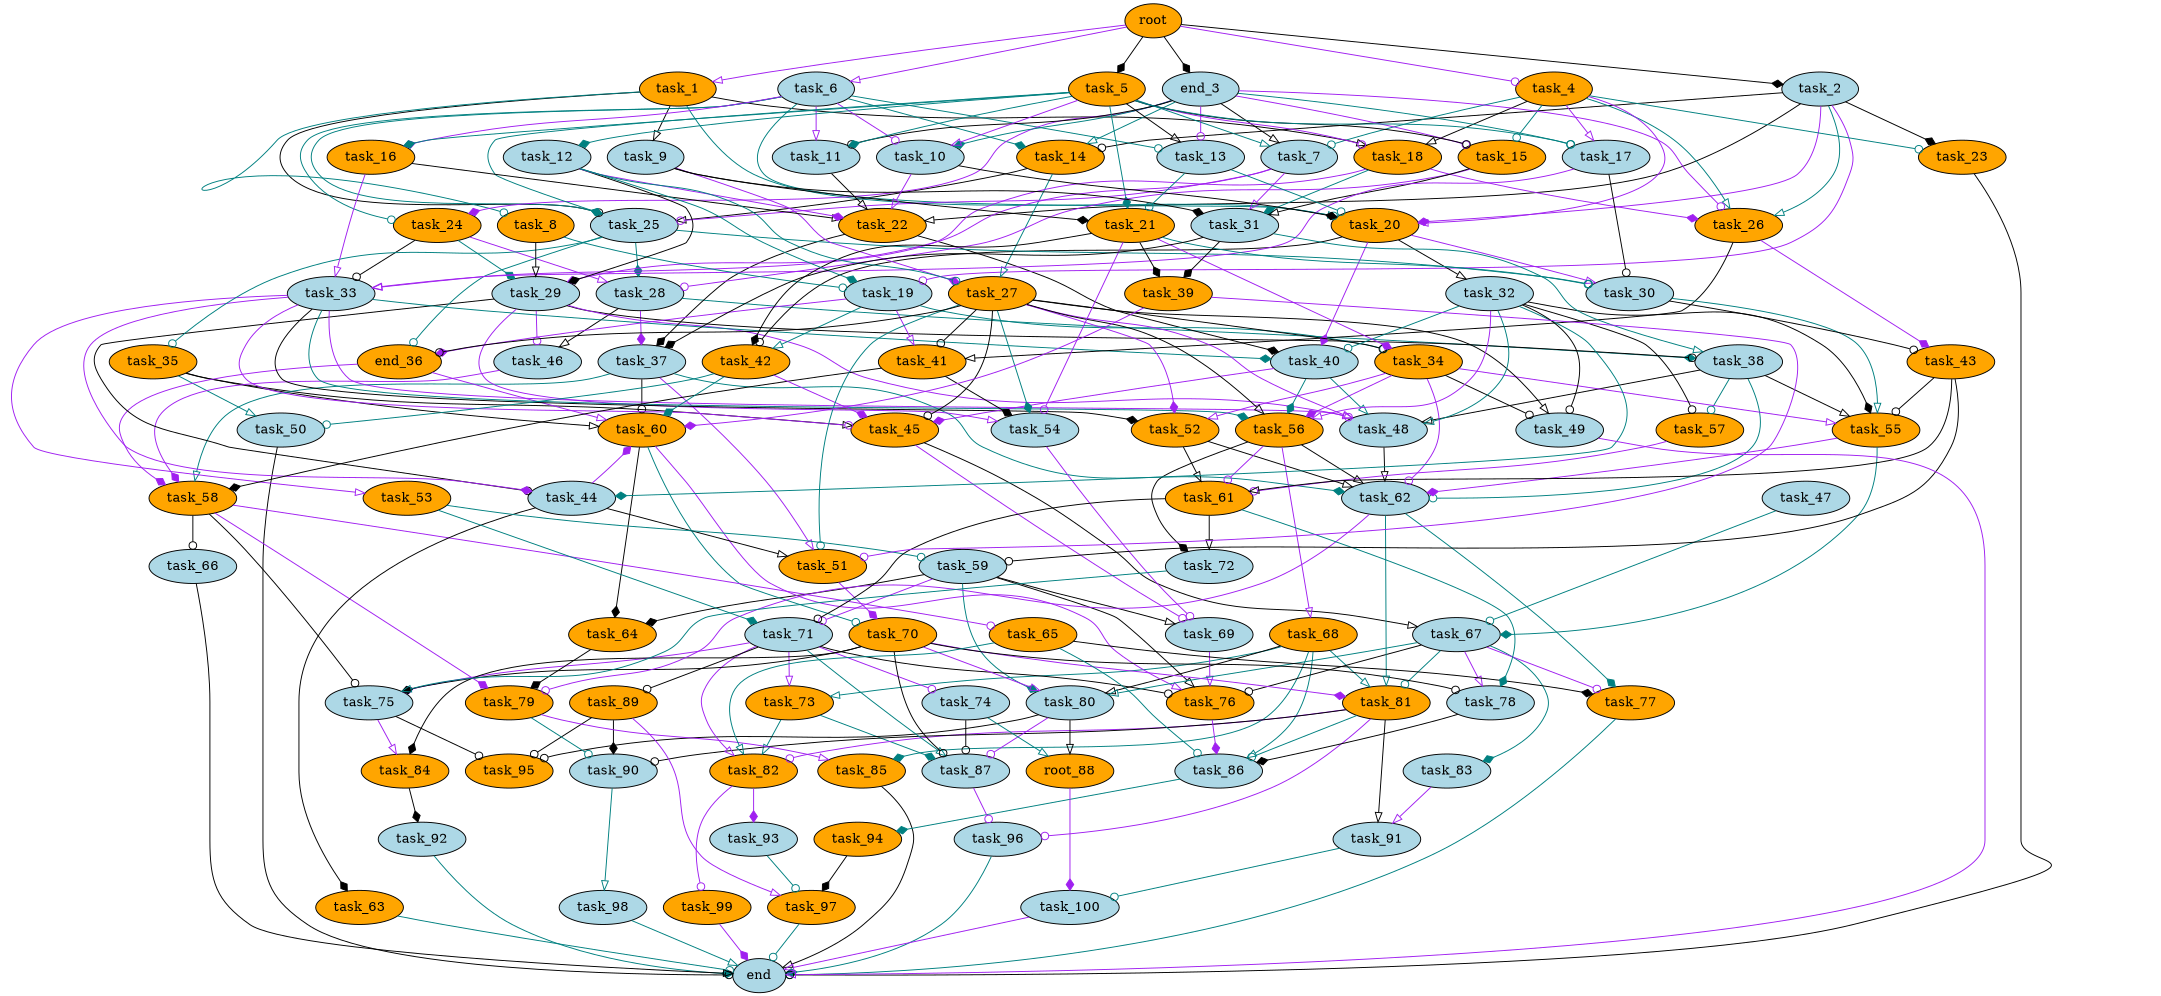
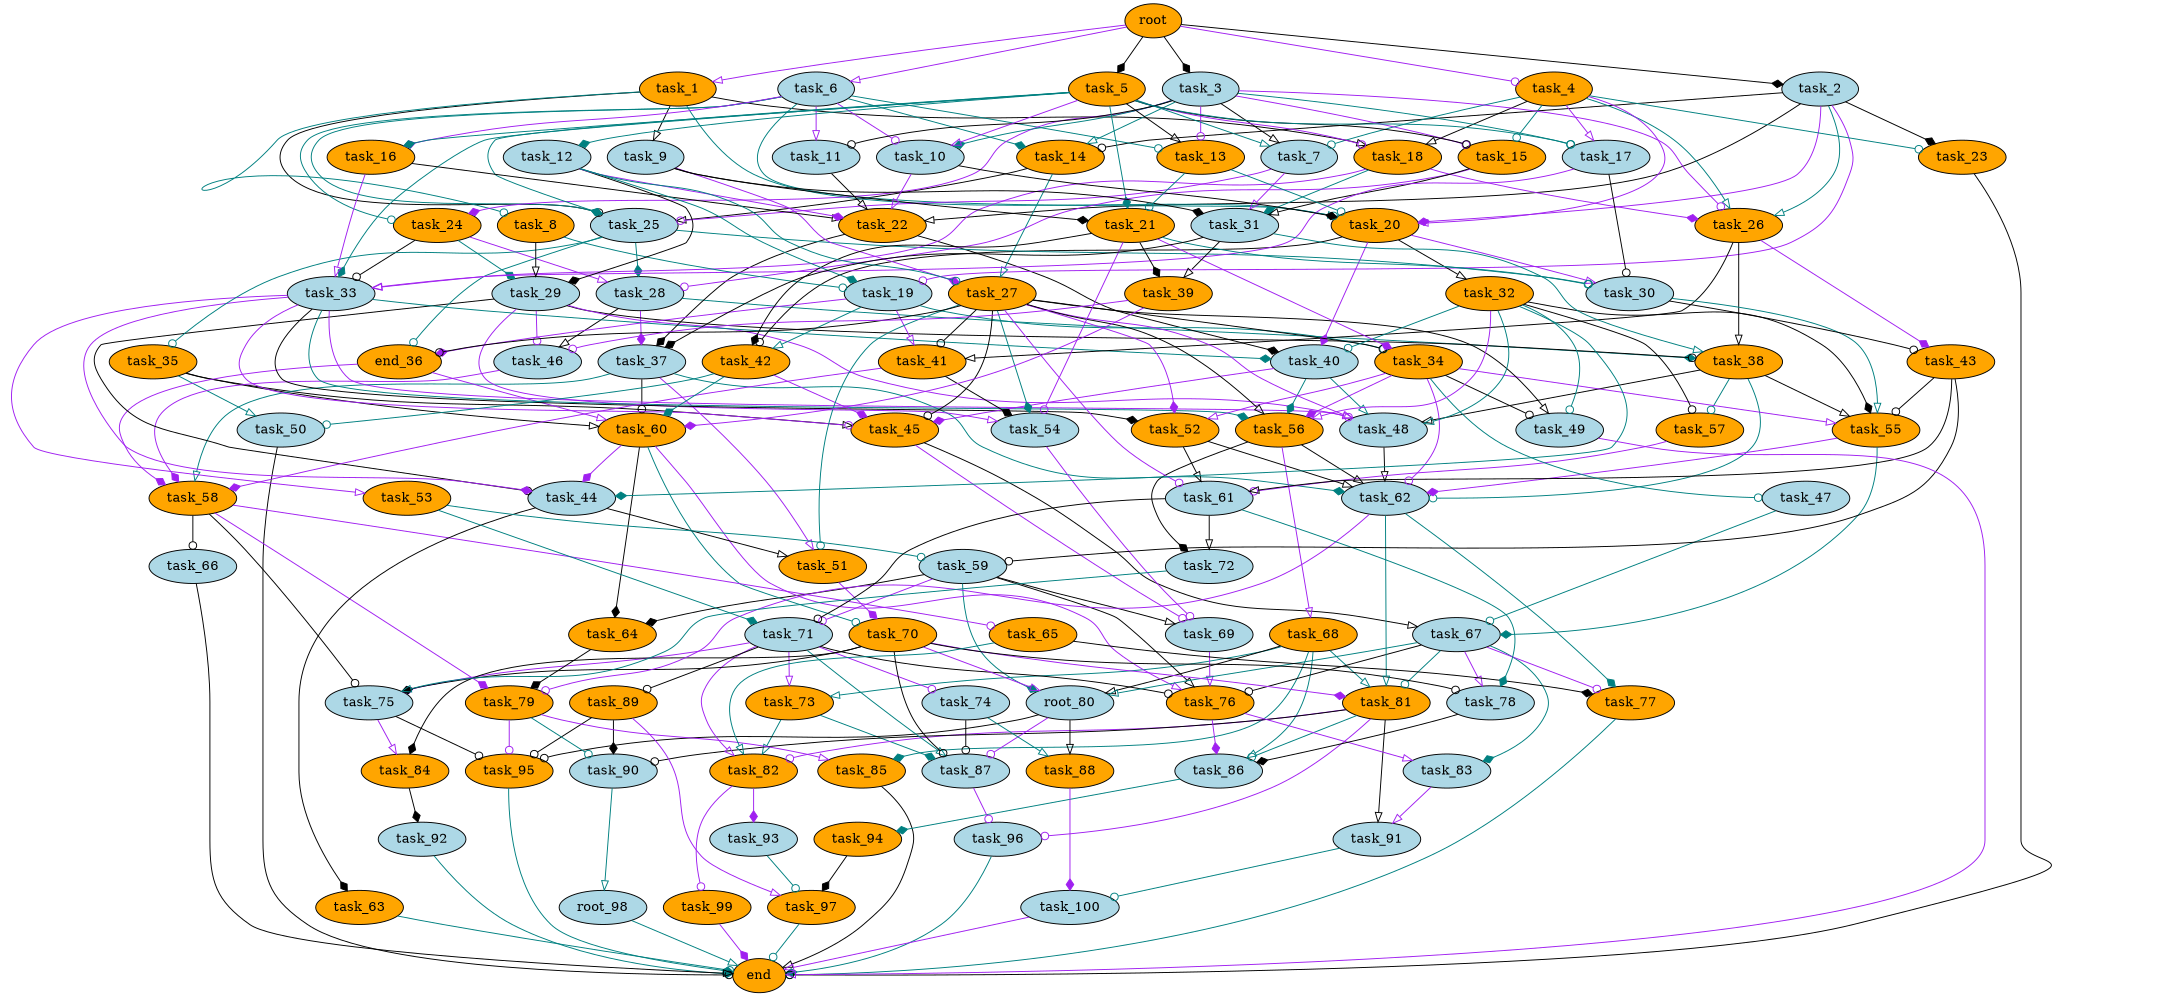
(1201, 89) -> (1201, 89)
(992, 112) -> (681, 120)
(1201, 157) -> (1201, 157)
(962, 232) -> none
(1206, 255) -> (1206, 255)
none -> (1739, 289)
(1490, 294) -> (1490, 294)
(1573, 344) -> (1573, 344)
(1739, 362) -> (1739, 362)
(511, 428) -> (511, 428)
(1247, 462) -> (1070, 390)
none -> (1560, 468)
(608, 469) -> (606, 459)
(1666, 488) -> (810, 322)
(1209, 498) -> (1209, 498)
(1135, 696) -> none
(1070, 703) -> (1070, 703)
none -> (509, 733)
none -> (1324, 736)
(1070, 771) -> (1070, 771)
(603, 907) -> (603, 907)
none -> (564, 933)
(759, 976) -> (759, 976)
